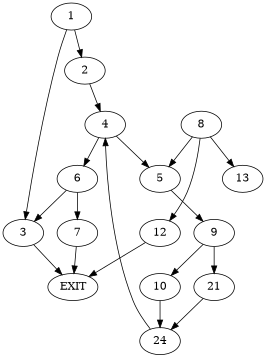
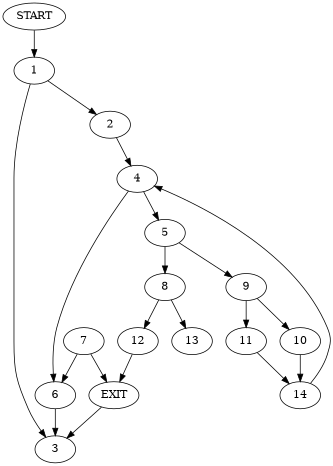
none -> (34, 17)
(183, 149) -> (165, 256)
(77, 202) -> (71, 365)
(45, 257) -> (87, 420)
(214, 287) -> (246, 341)
(160, 341) -> (300, 395)
